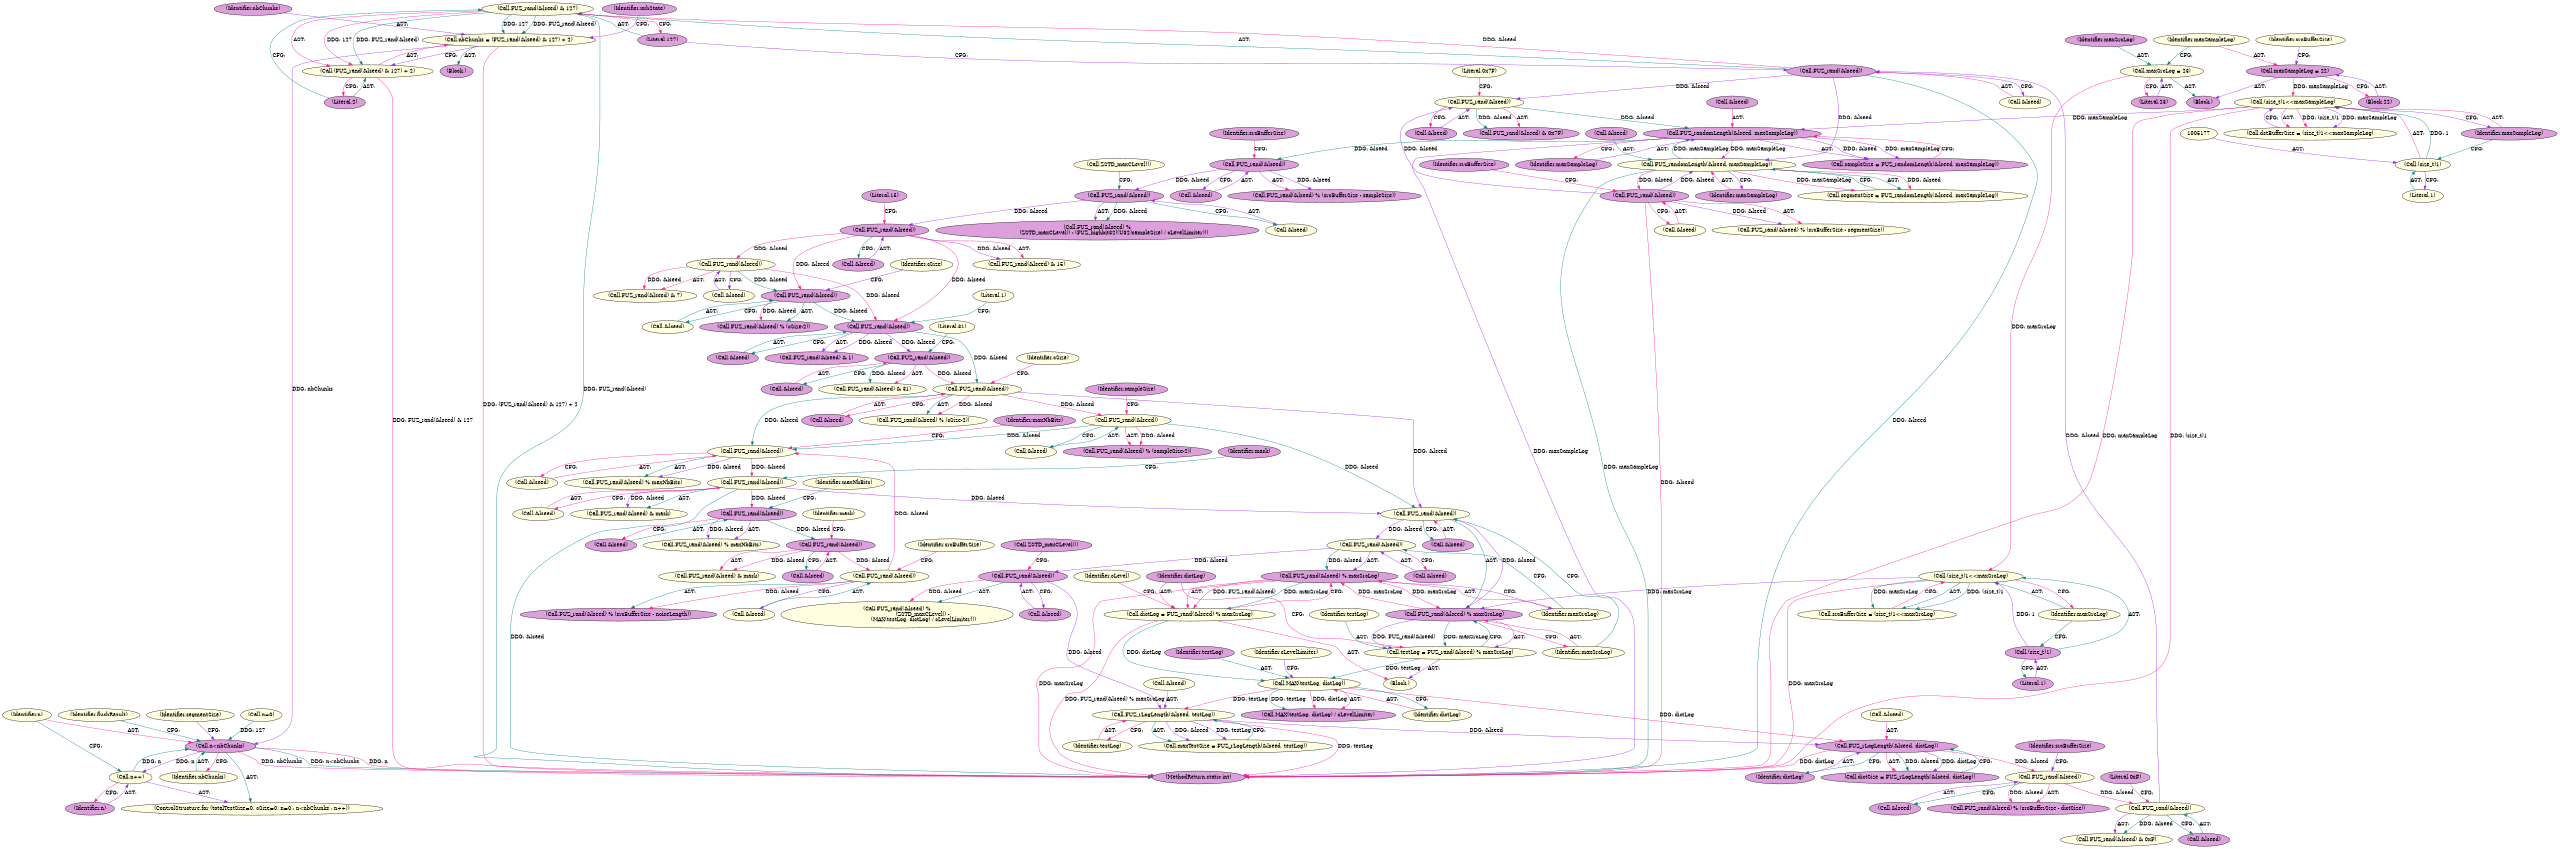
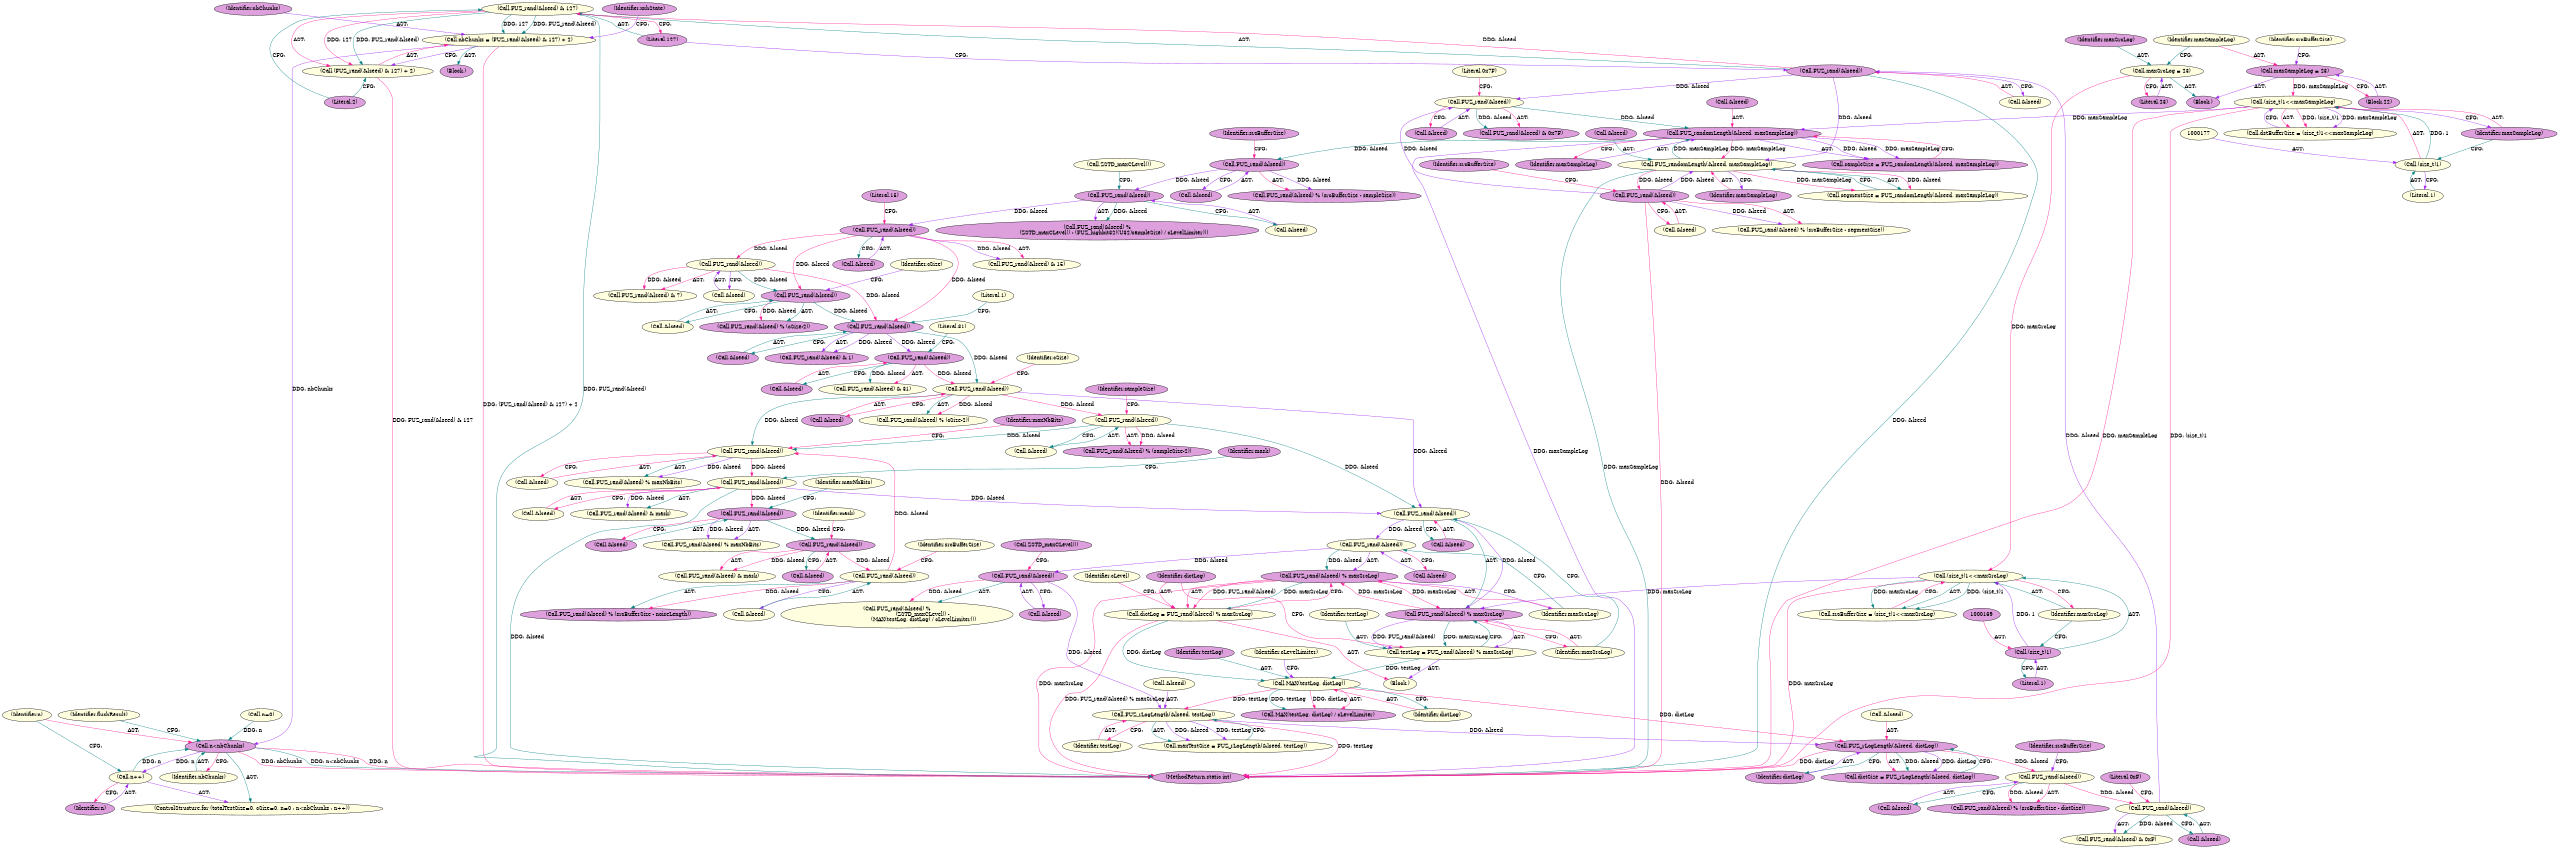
(2295, 71) -> (2295, 71)
(345, 84) -> none
(370, 87) -> (370, 87)
(2199, 134) -> (2199, 134)
none -> (1982, 615)
(190, 715) -> none
(253, 731) -> (253, 731)
